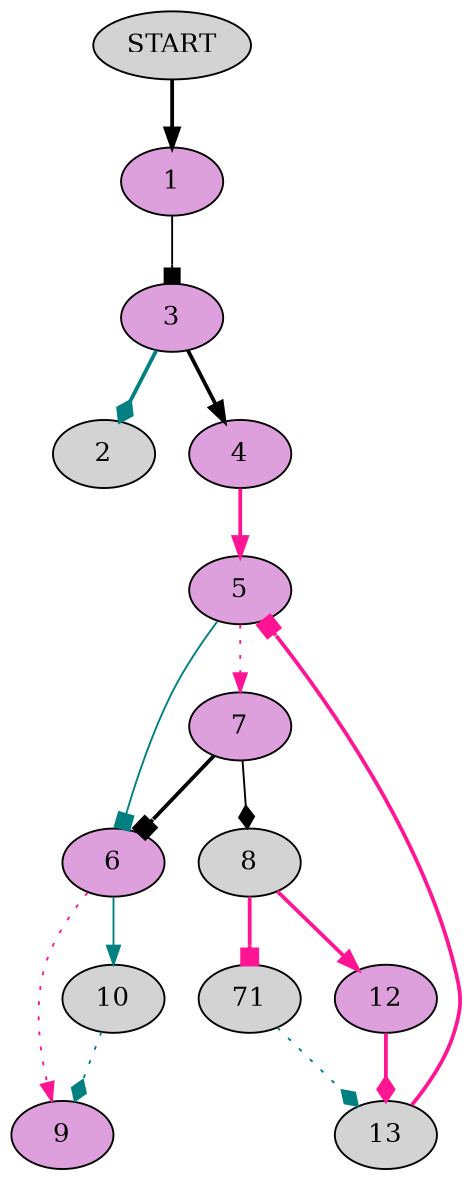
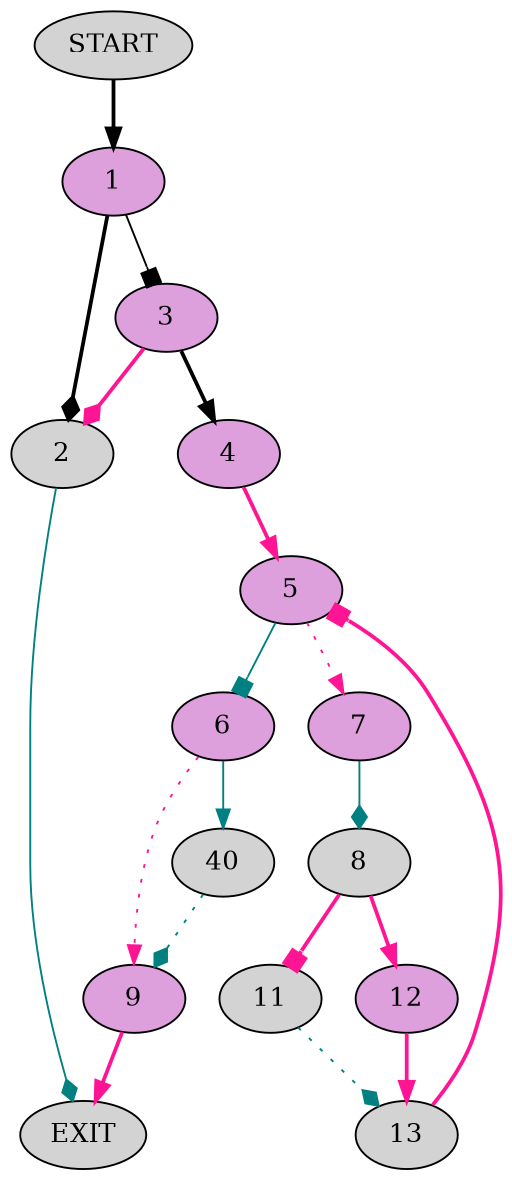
none -> (90, 306)
(143, 376) -> (121, 377)
(244, 783) -> (359, 783)
(184, 787) -> none
(114, 999) -> (223, 863)
(250, 999) -> (271, 999)
(386, 1056) -> (407, 1058)
none -> (83, 1135)
